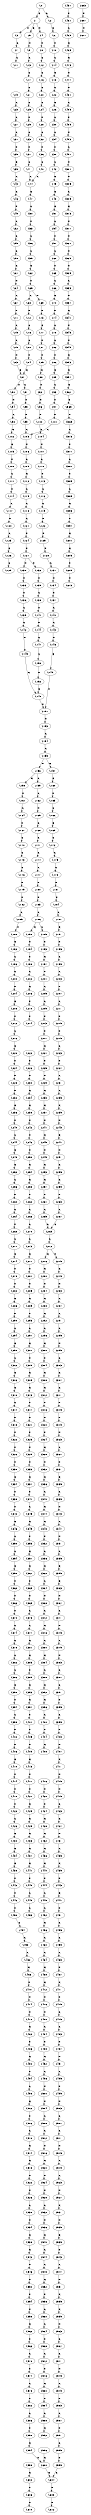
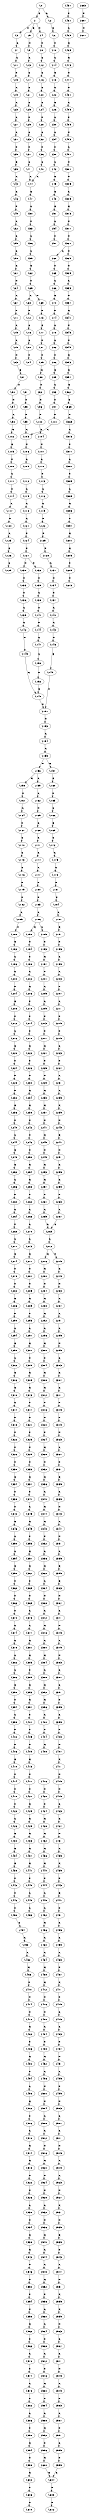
none -> (16, 80)
(54, 250) -> (62, 250)
(26, 369) -> none
(24, 384) -> none
(26, 473) -> none
none -> (29, 1038)
none -> (44, 2442)
(36, 2457) -> (29, 2457)
